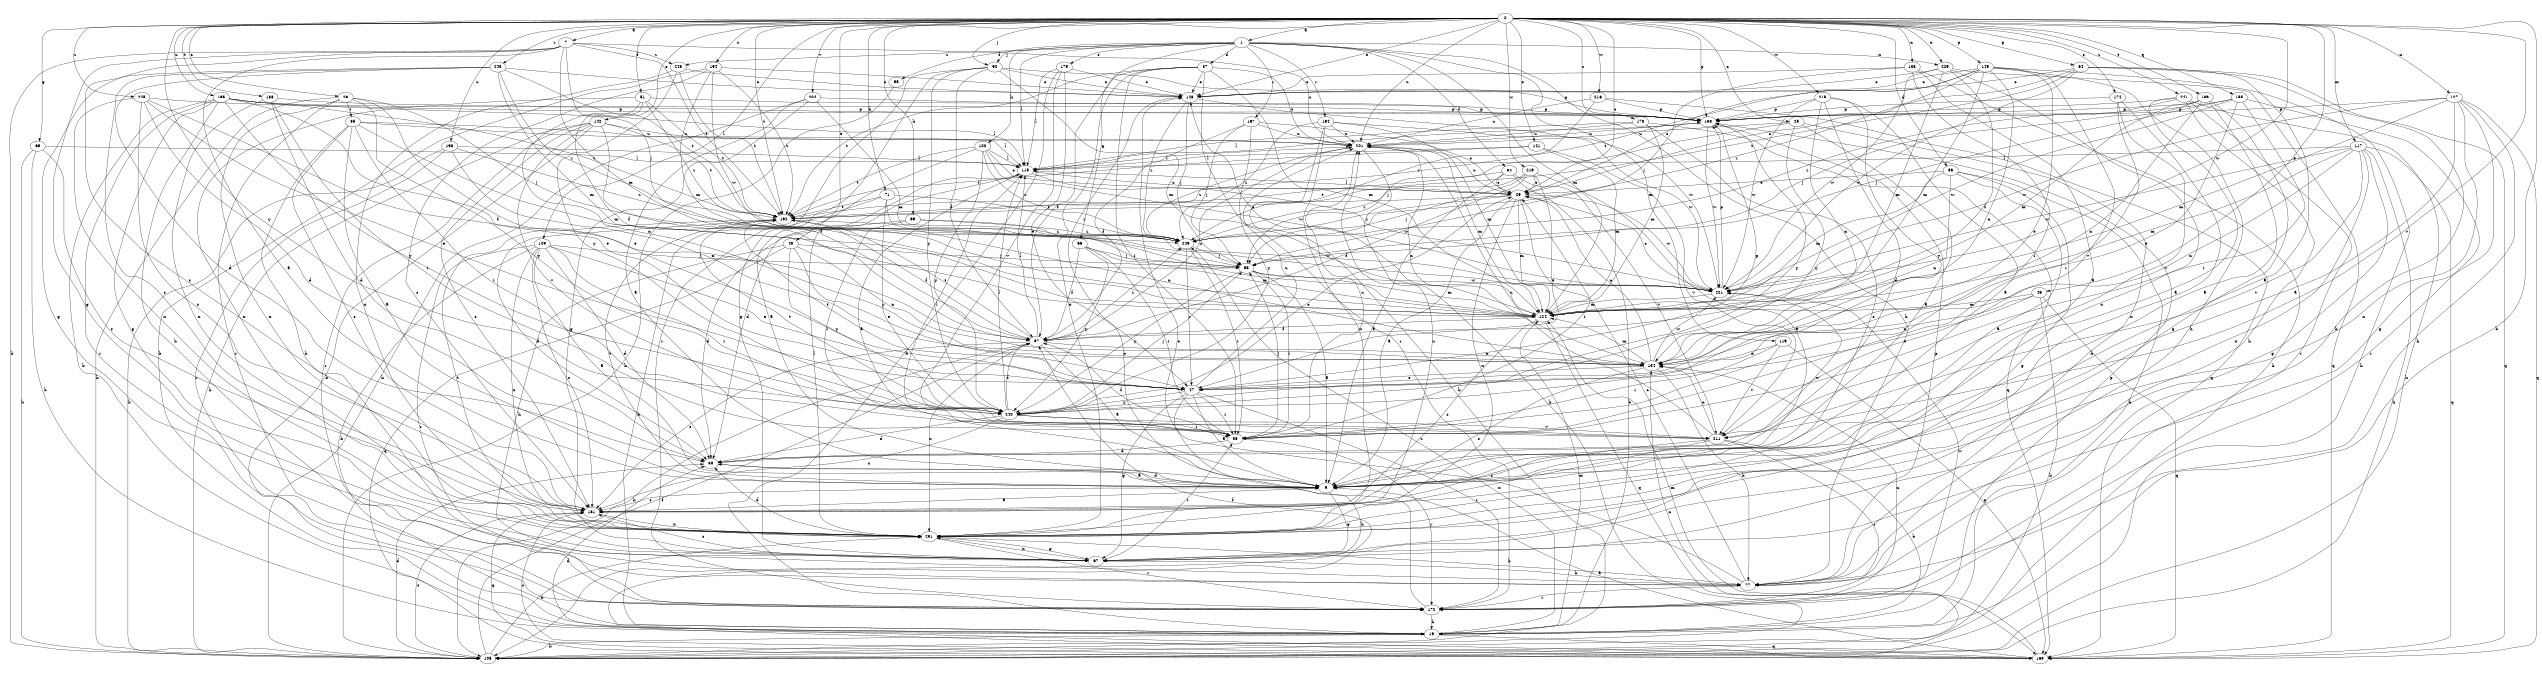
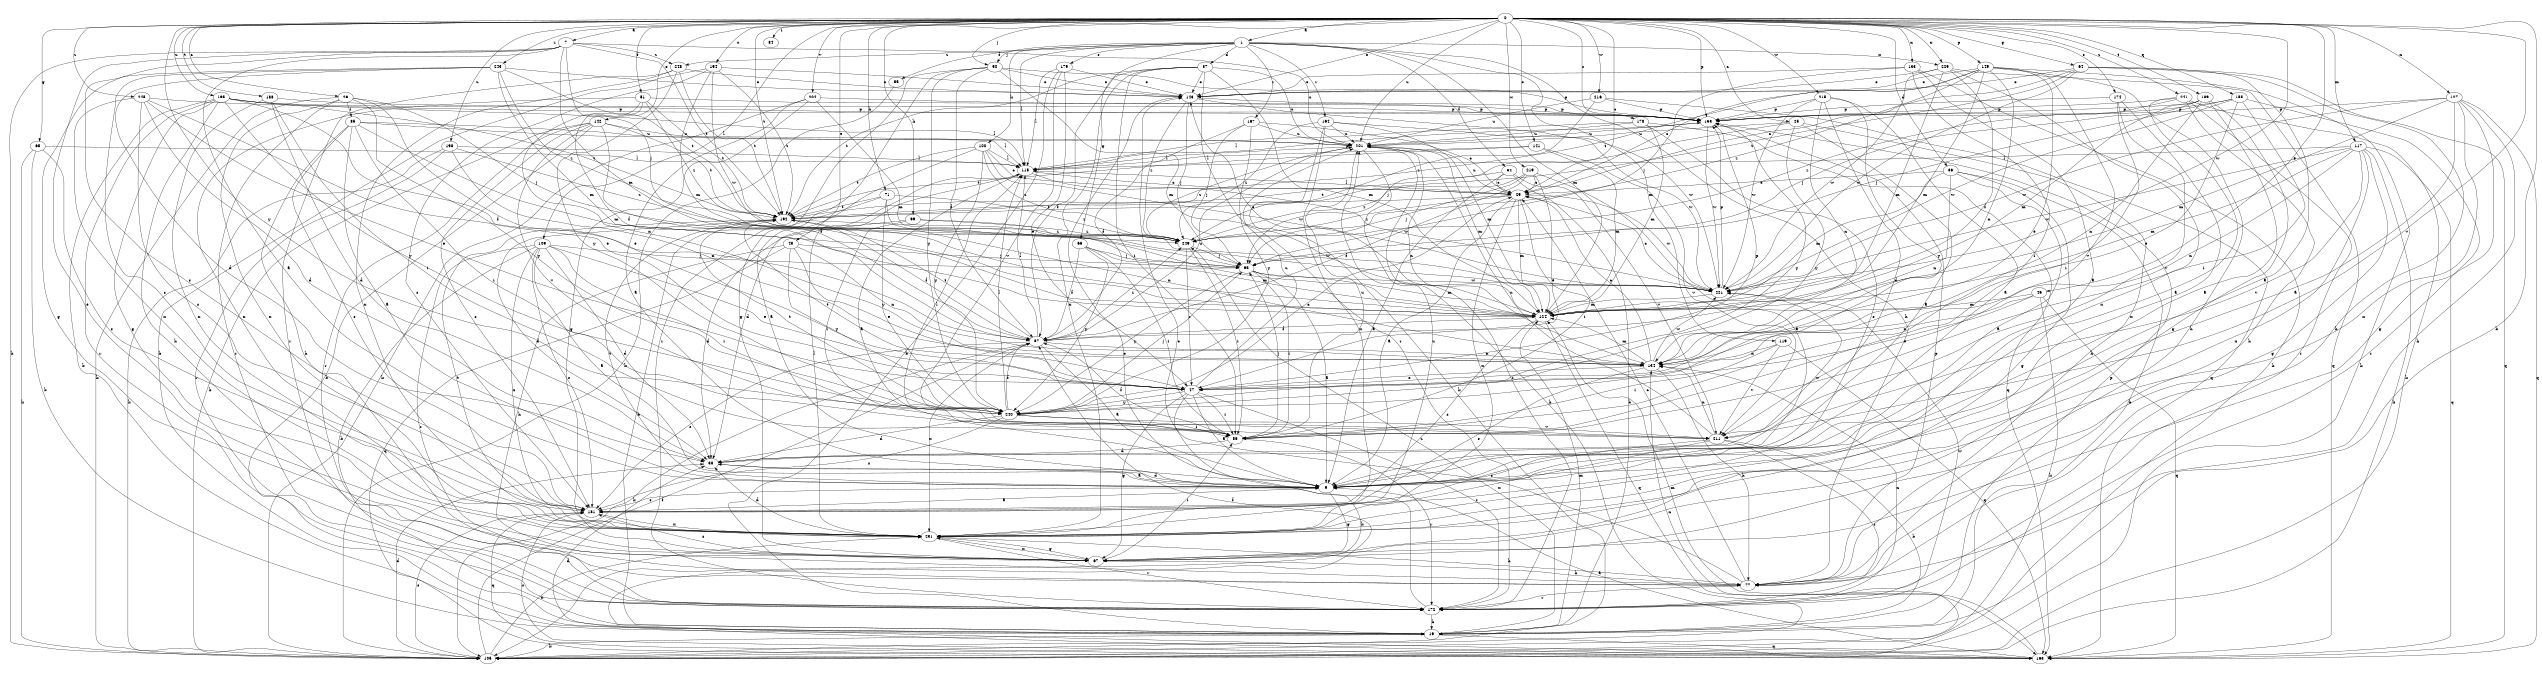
none -> (771, 43)
none -> (1448, 104)
(88, 305) -> (88, 305)
none -> (1515, 386)
none -> (511, 558)
